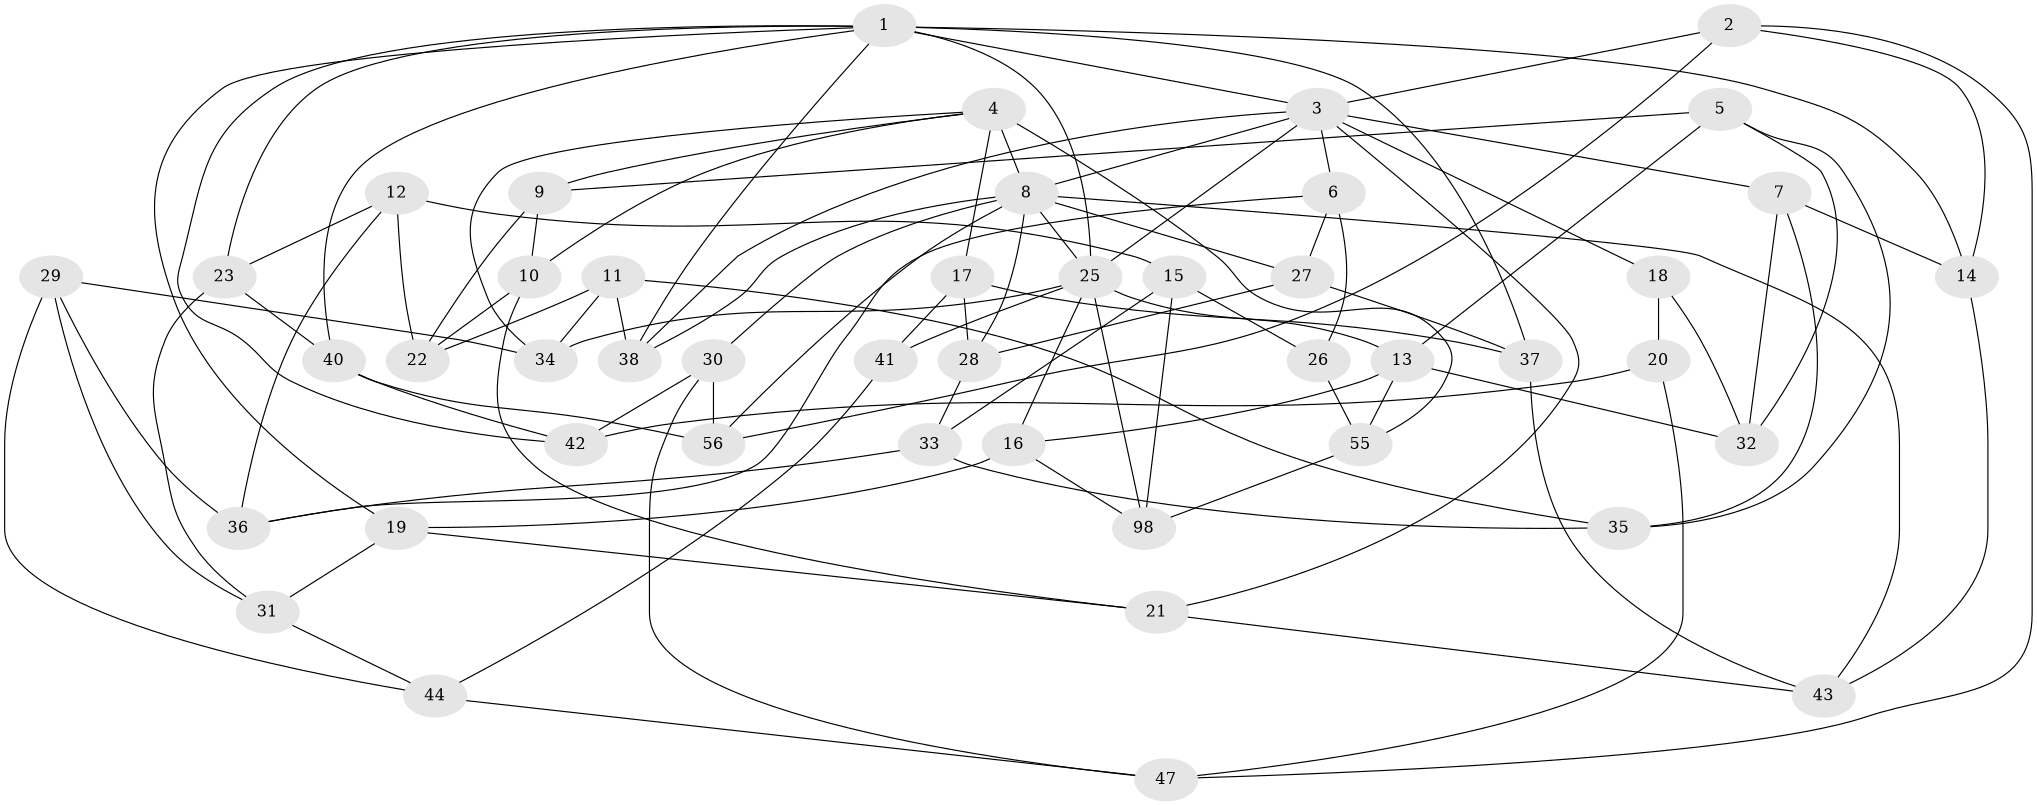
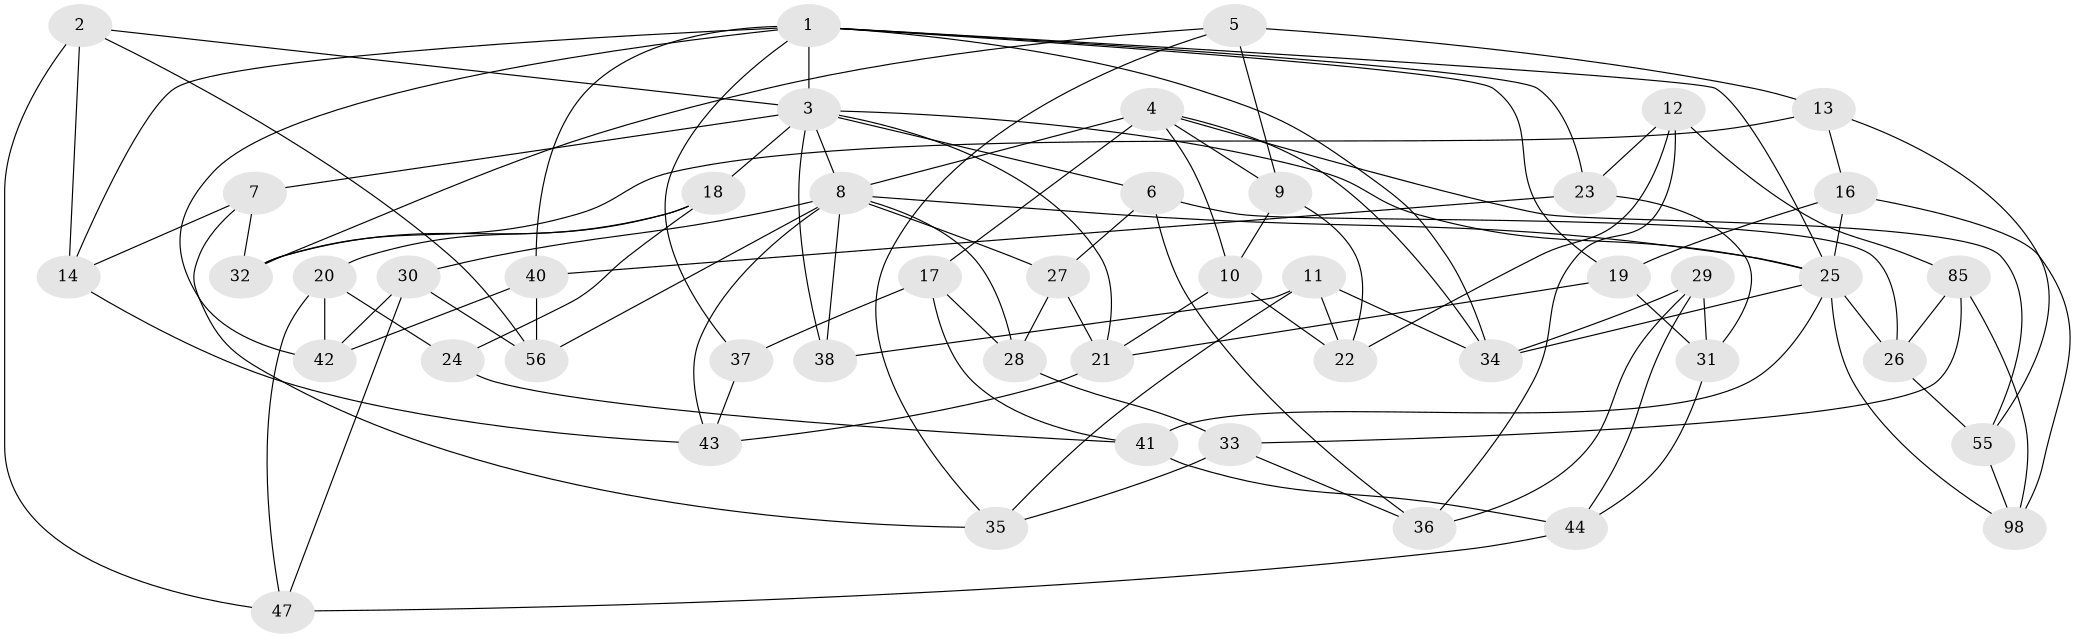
(747, 187) -> (1214, 95)
(1174, 277) -> (1959, 277)
(1247, 319) -> (1863, 319)
(1457, 330) -> (1080, 318)
none -> (453, 361)
